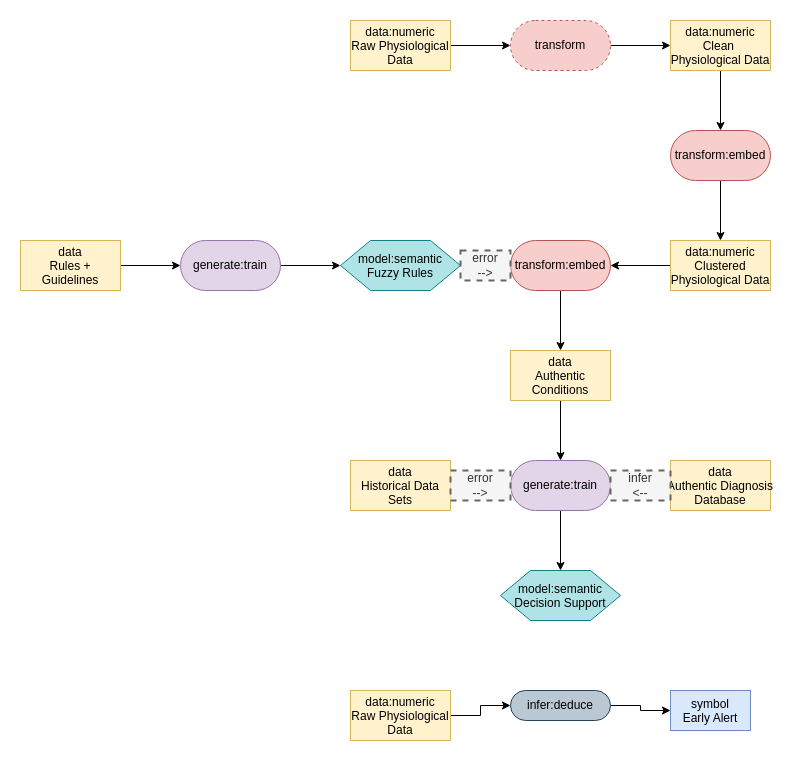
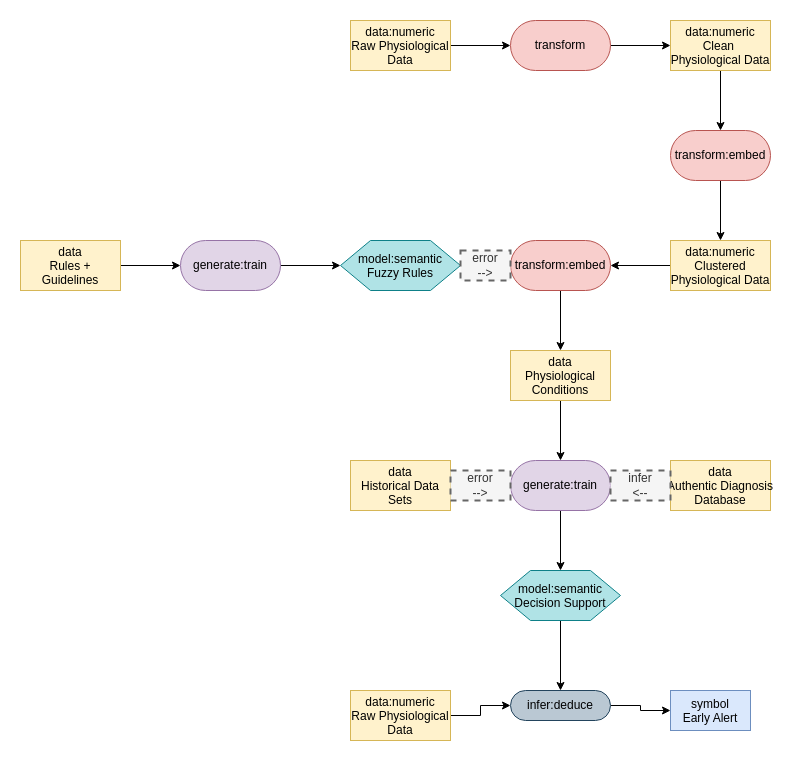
(561, 46) -> (561, 46)
(560, 362) -> (560, 362)
none -> (561, 652)
